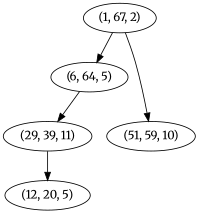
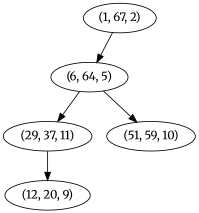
(138, 72) -> (117, 104)
(48, 136) -> (48, 136)
(48, 195) -> (48, 195)
